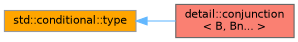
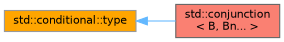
(235, 21) -> (228, 21)
